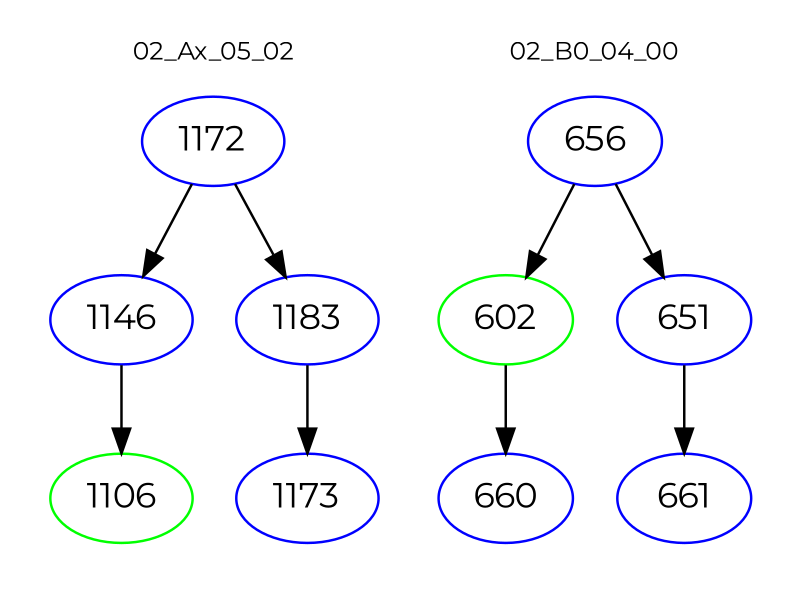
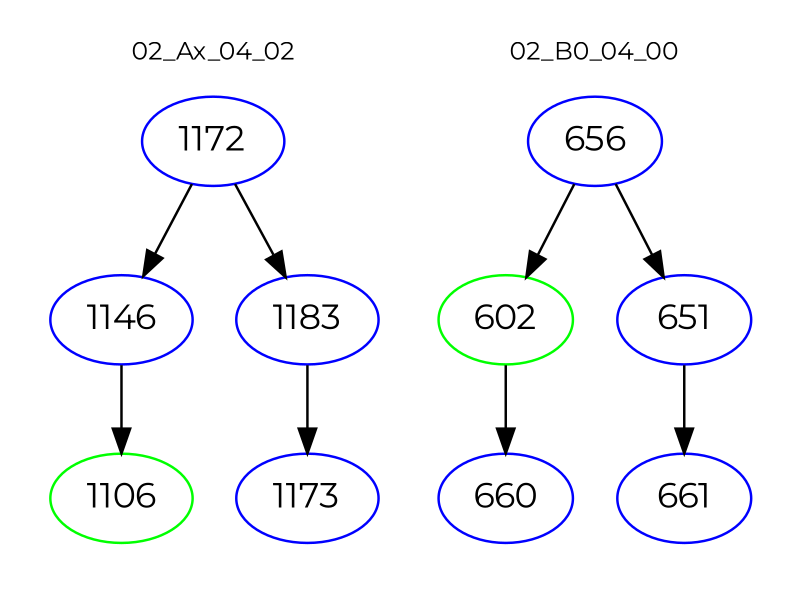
(214, 53) -> (214, 53)
